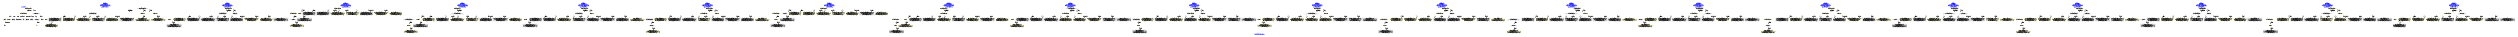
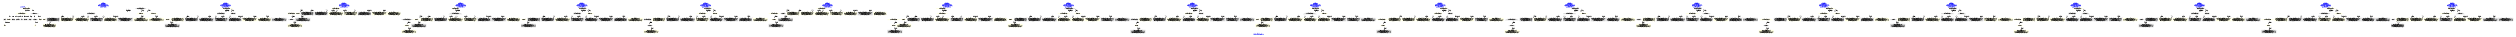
(19, 20) -> (18, 20)
